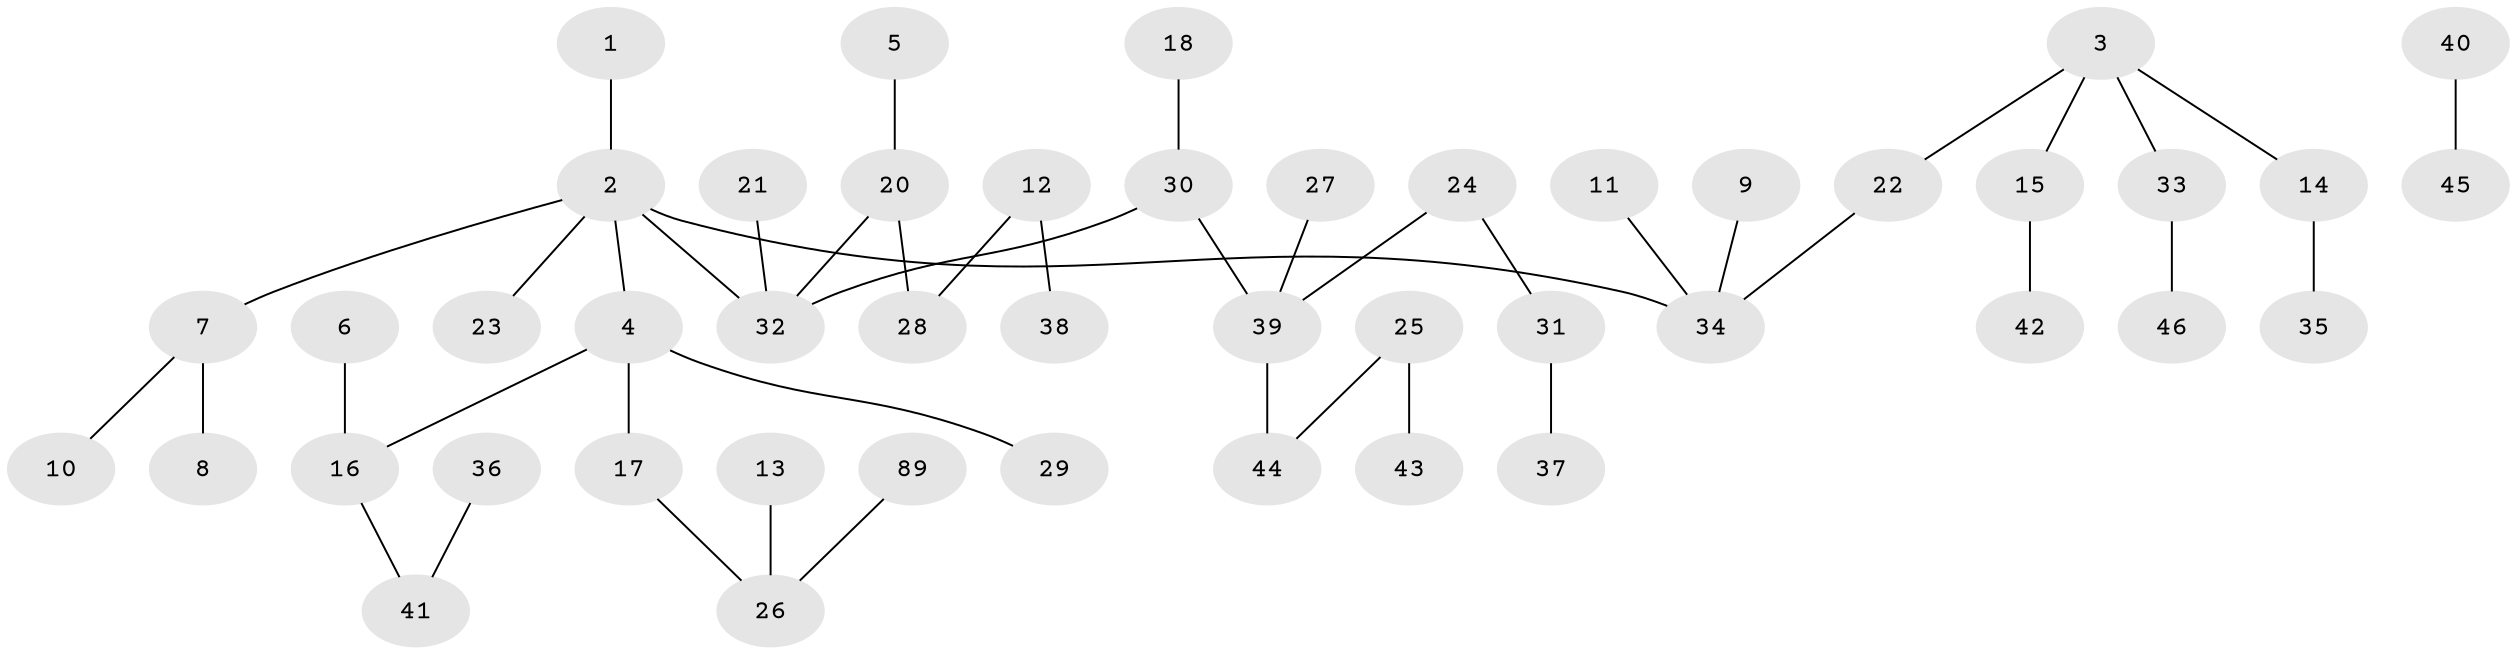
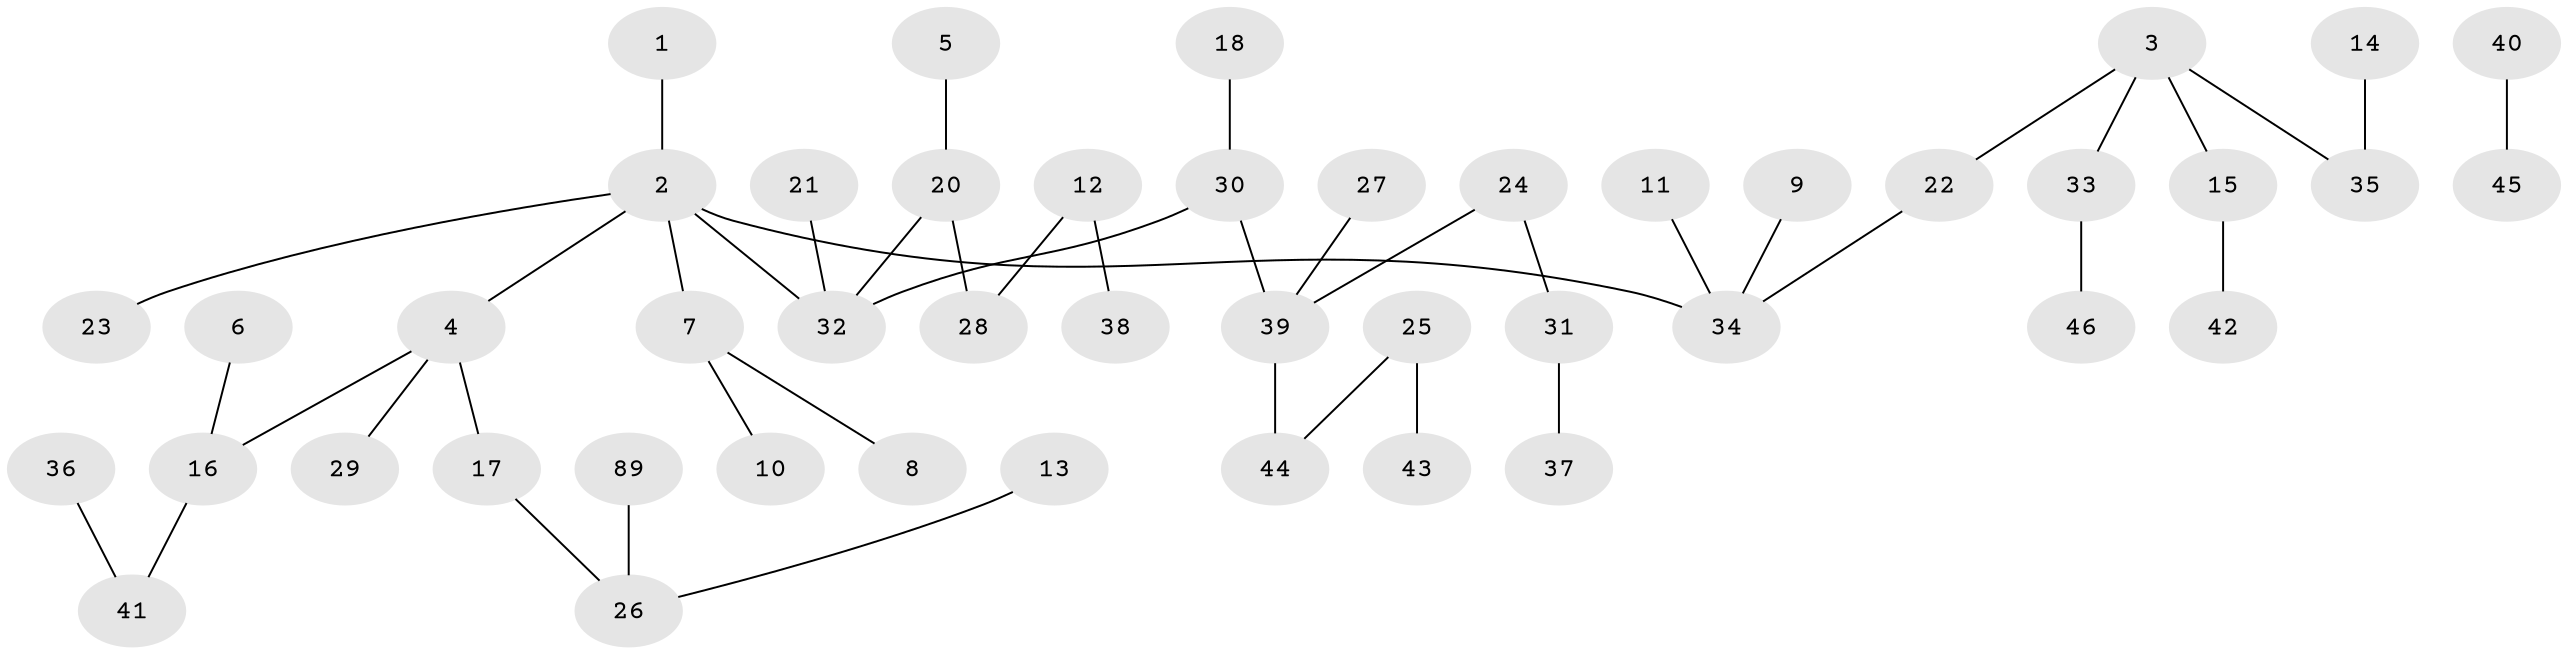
(2208, 114) -> (2259, 114)
